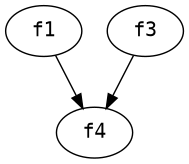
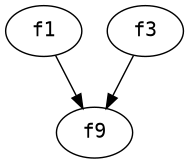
(95, 133) -> (95, 133)
